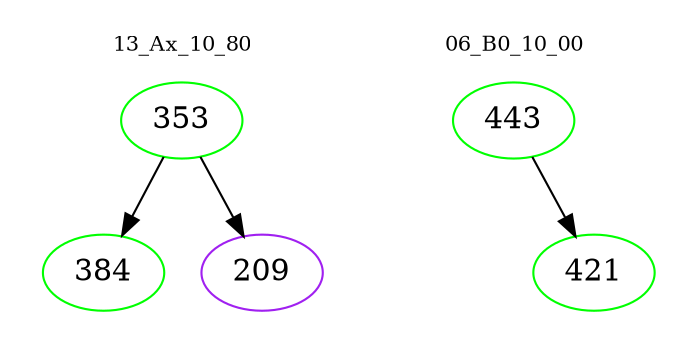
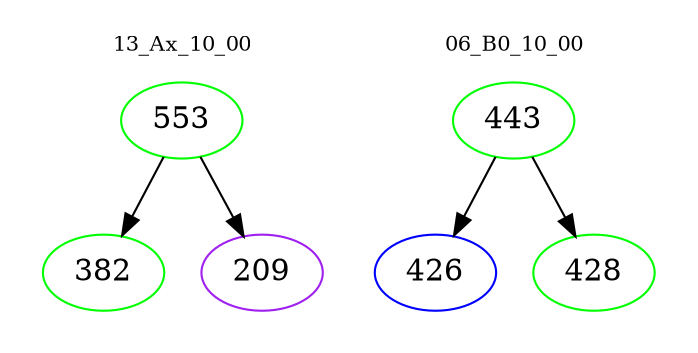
(183, 45) -> (183, 45)
(182, 120) -> (182, 120)
(104, 273) -> (104, 273)
none -> (435, 273)
(594, 273) -> (594, 273)
